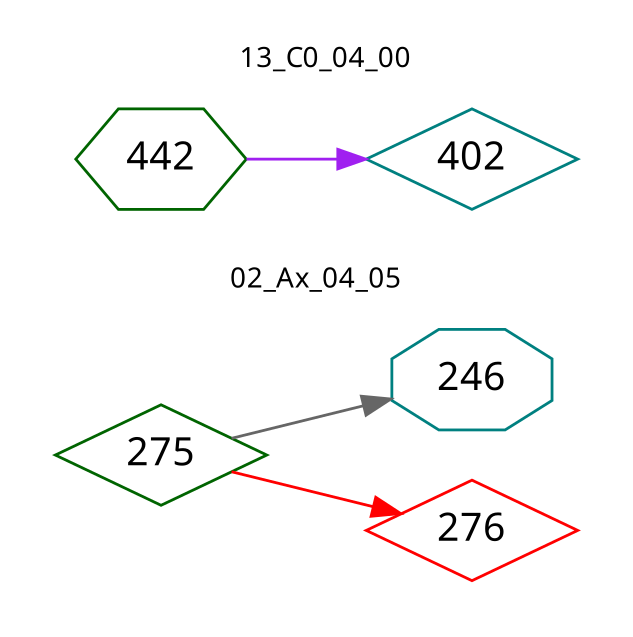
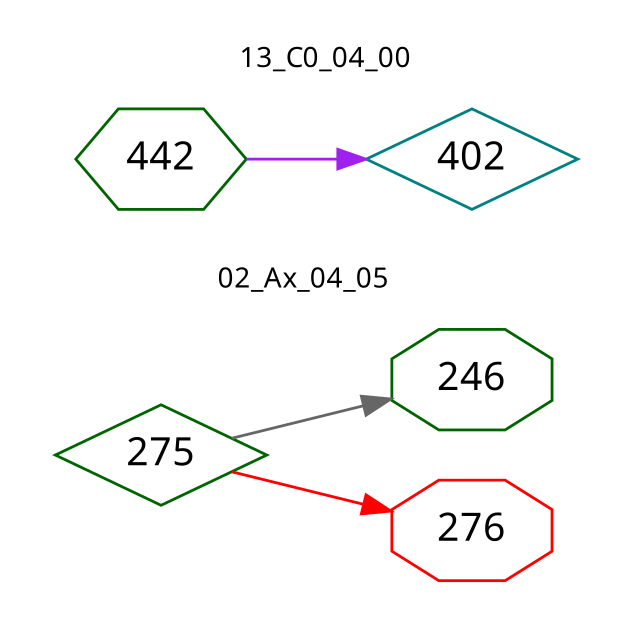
(472, 380) -> (472, 380)
(472, 530) -> (472, 530)
